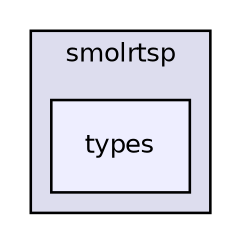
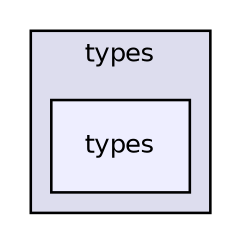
(121, 55) -> (121, 55)
